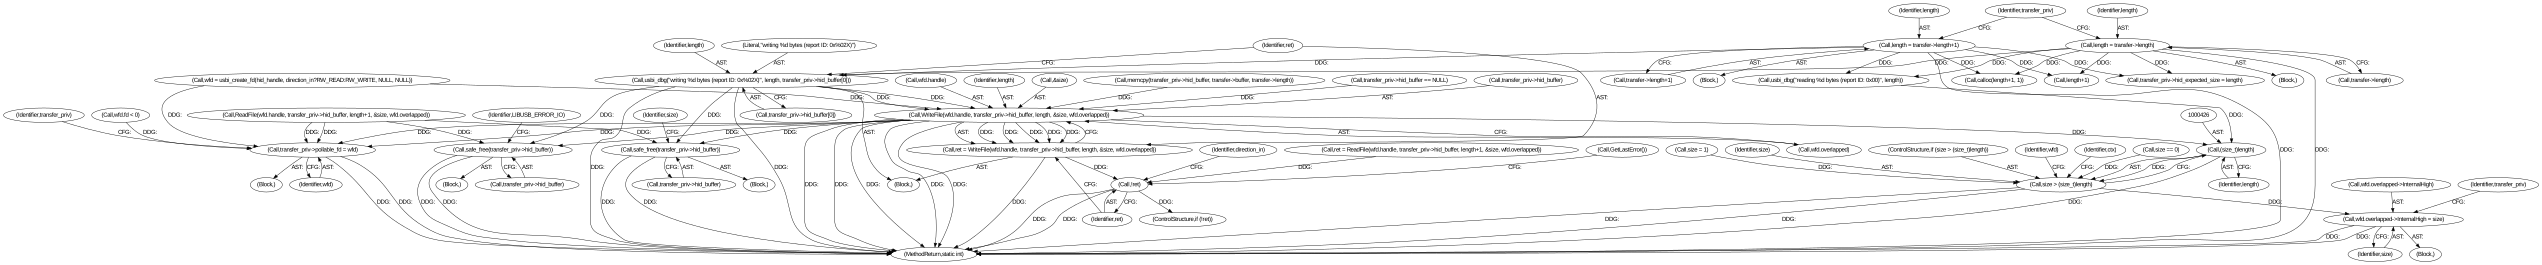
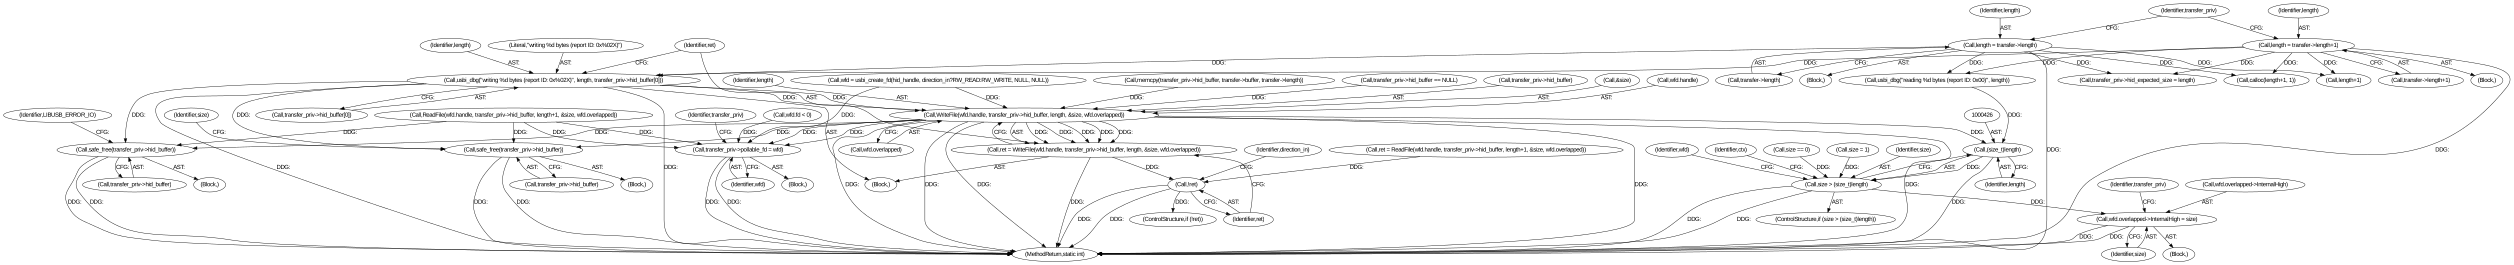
(1622, 150) -> none
(1999, 167) -> (1832, 200)
